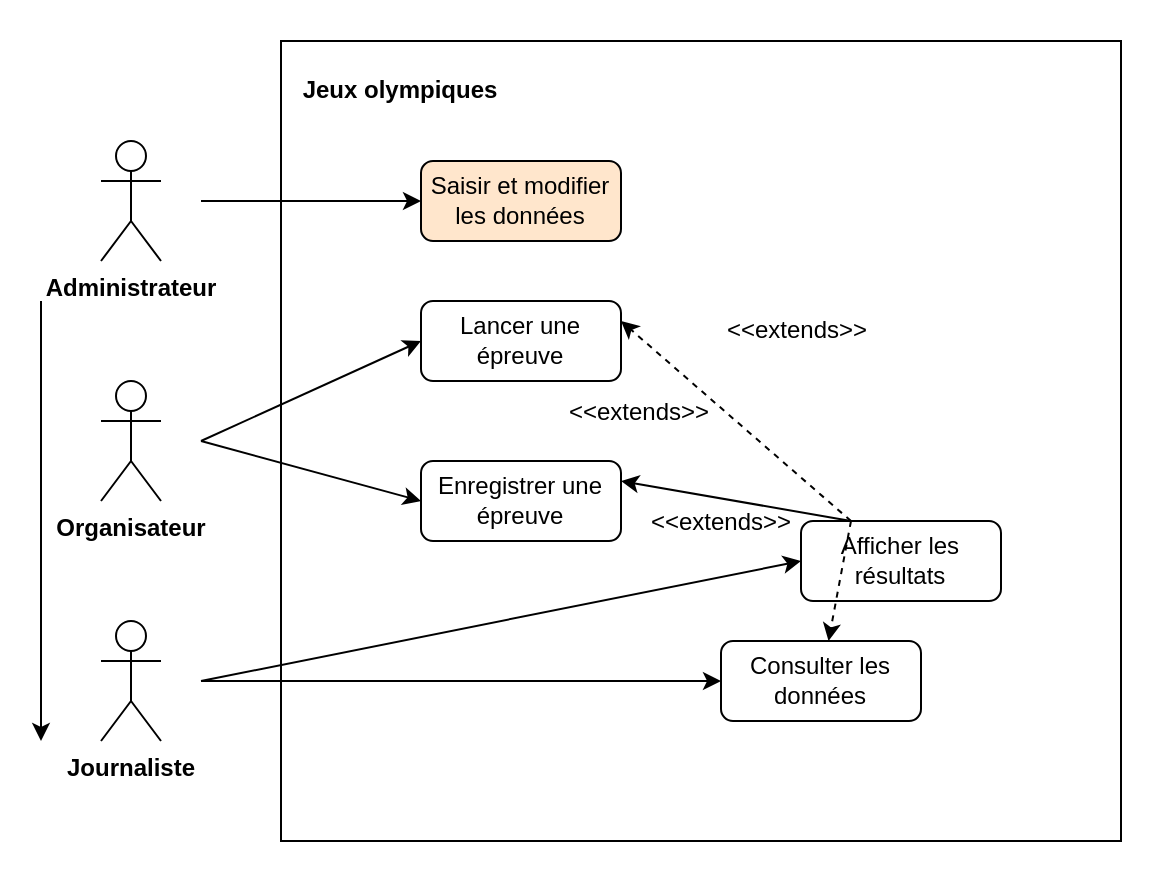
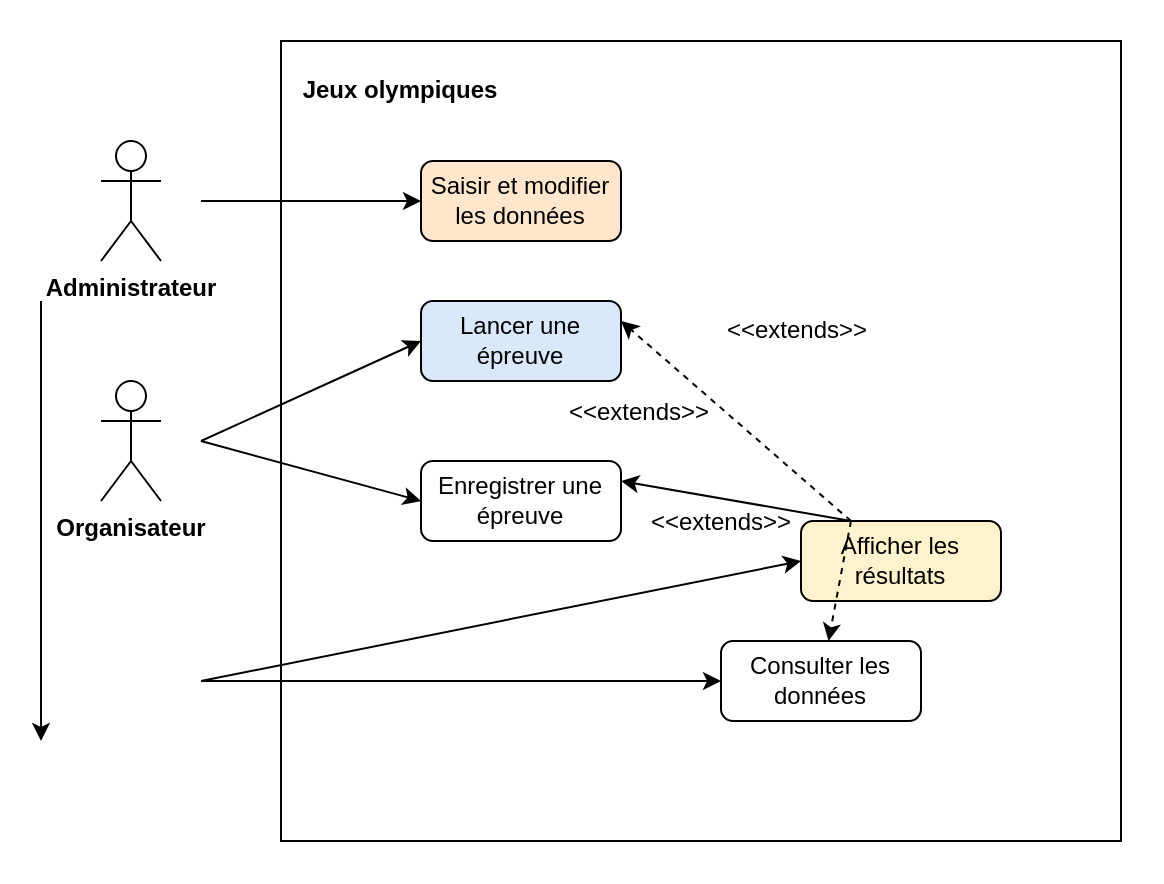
(521, 341) -> (521, 341)
(901, 561) -> (901, 561)
(131, 681) -> none
